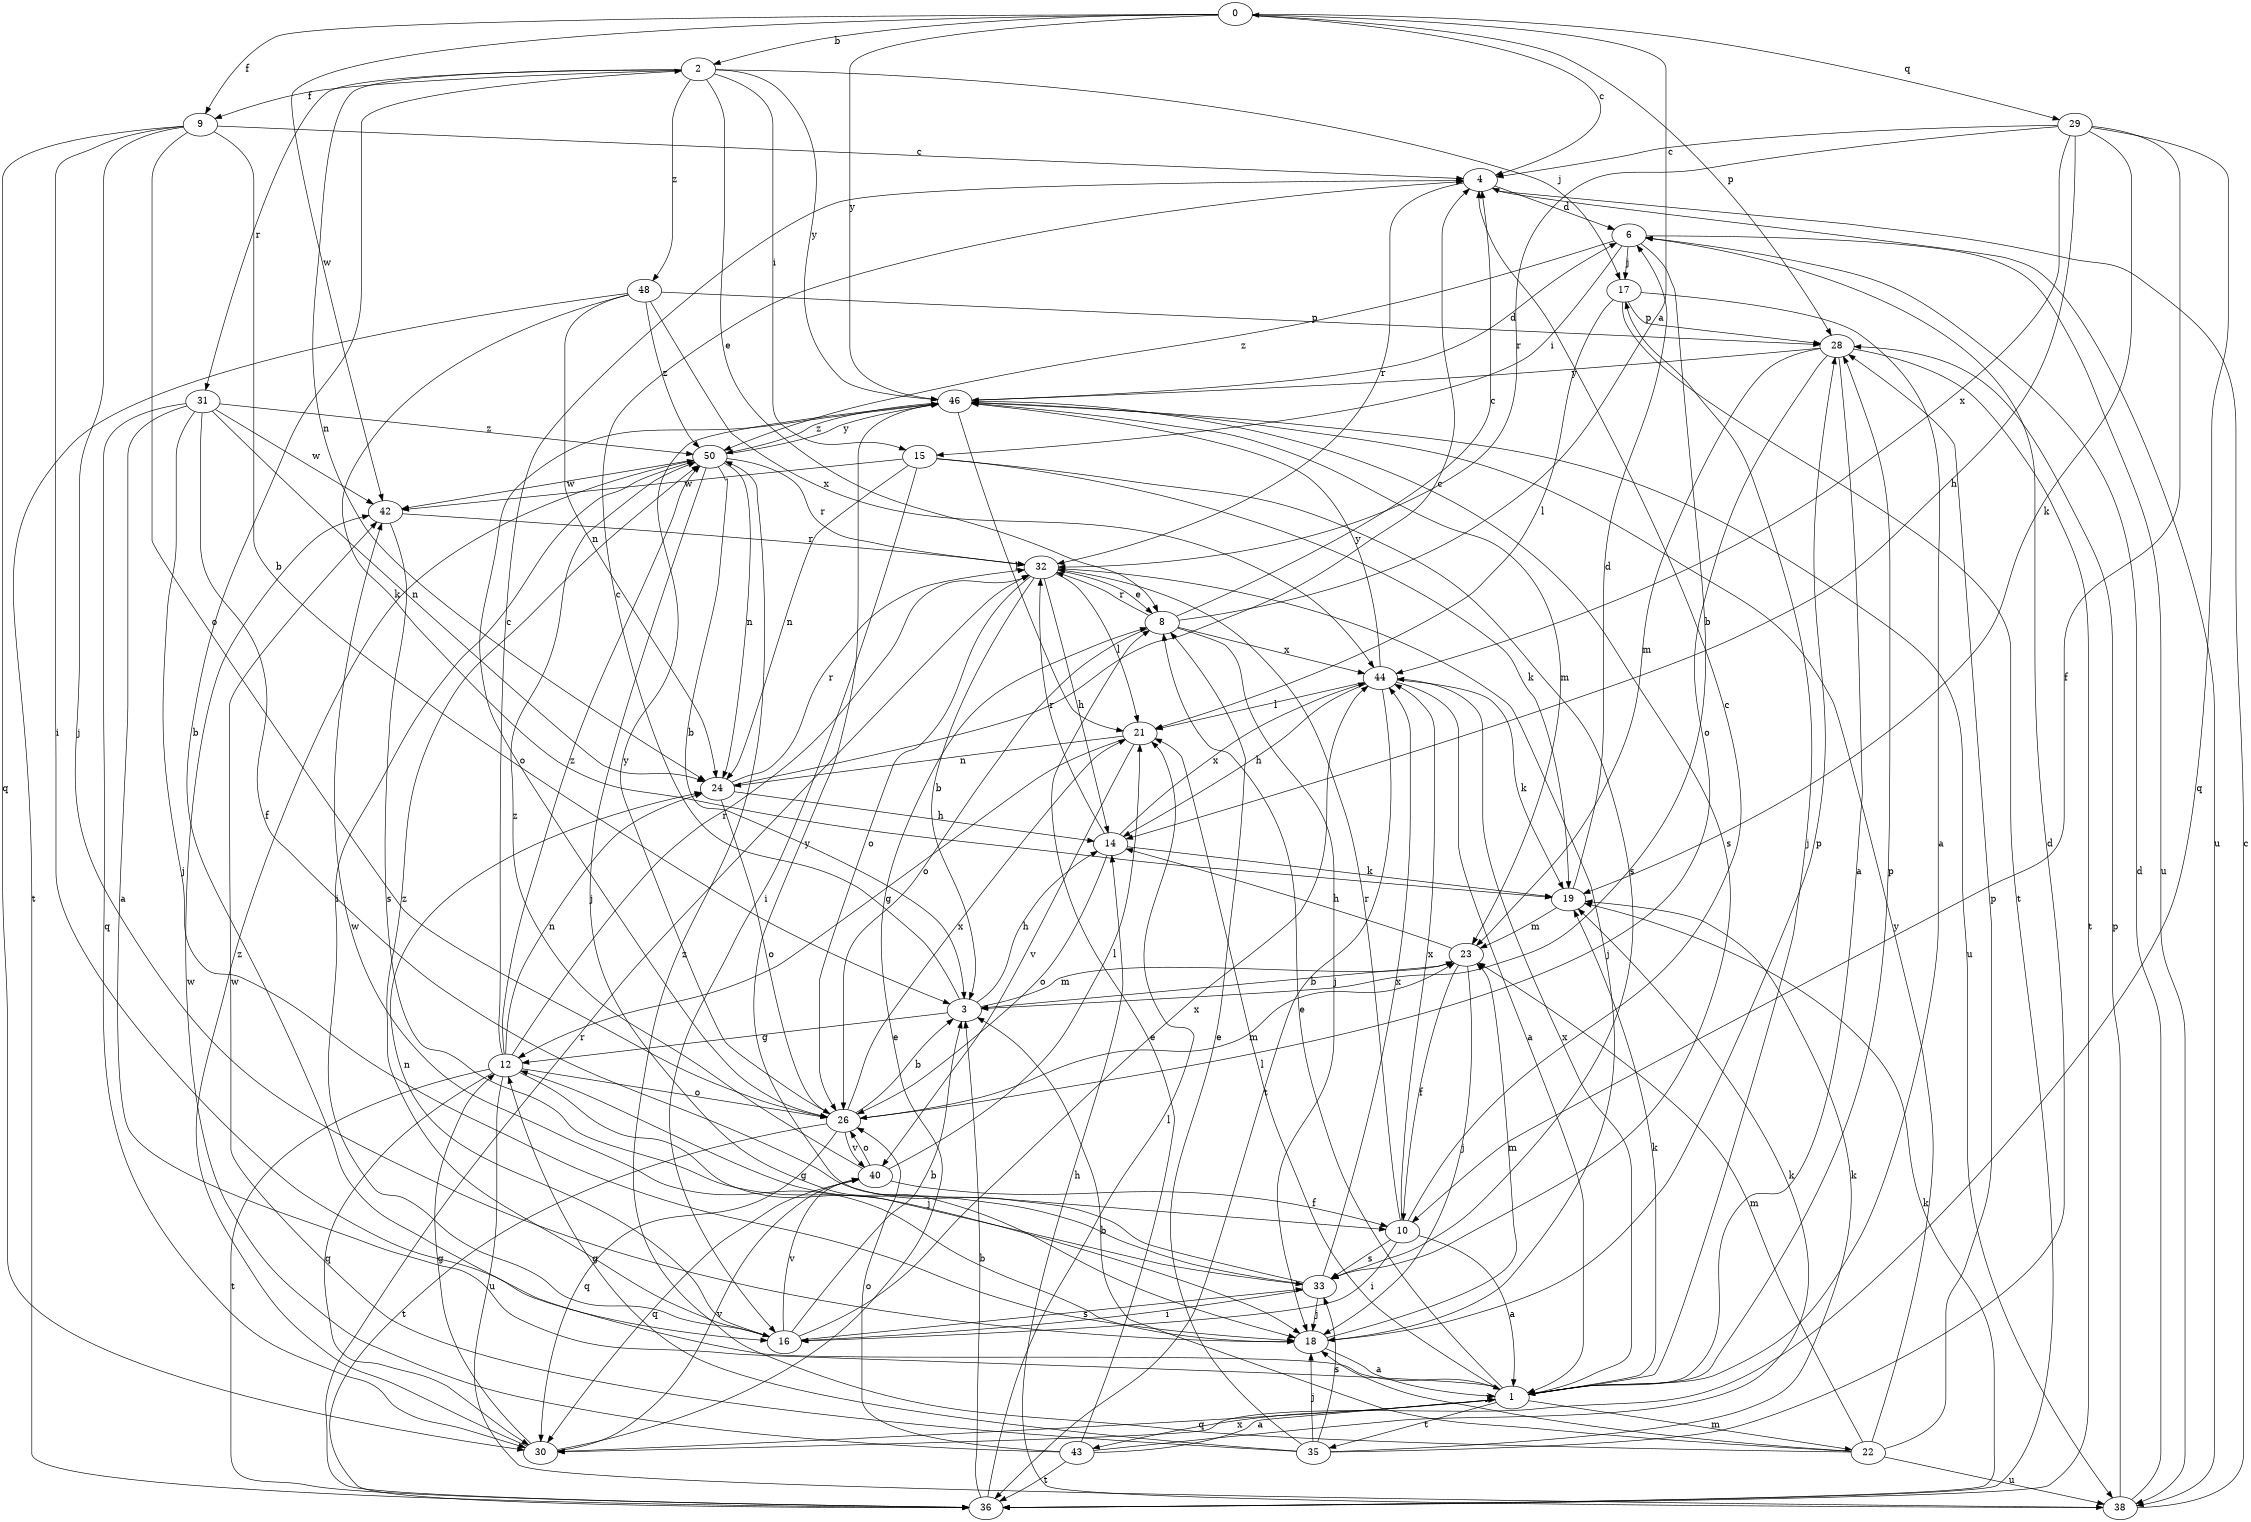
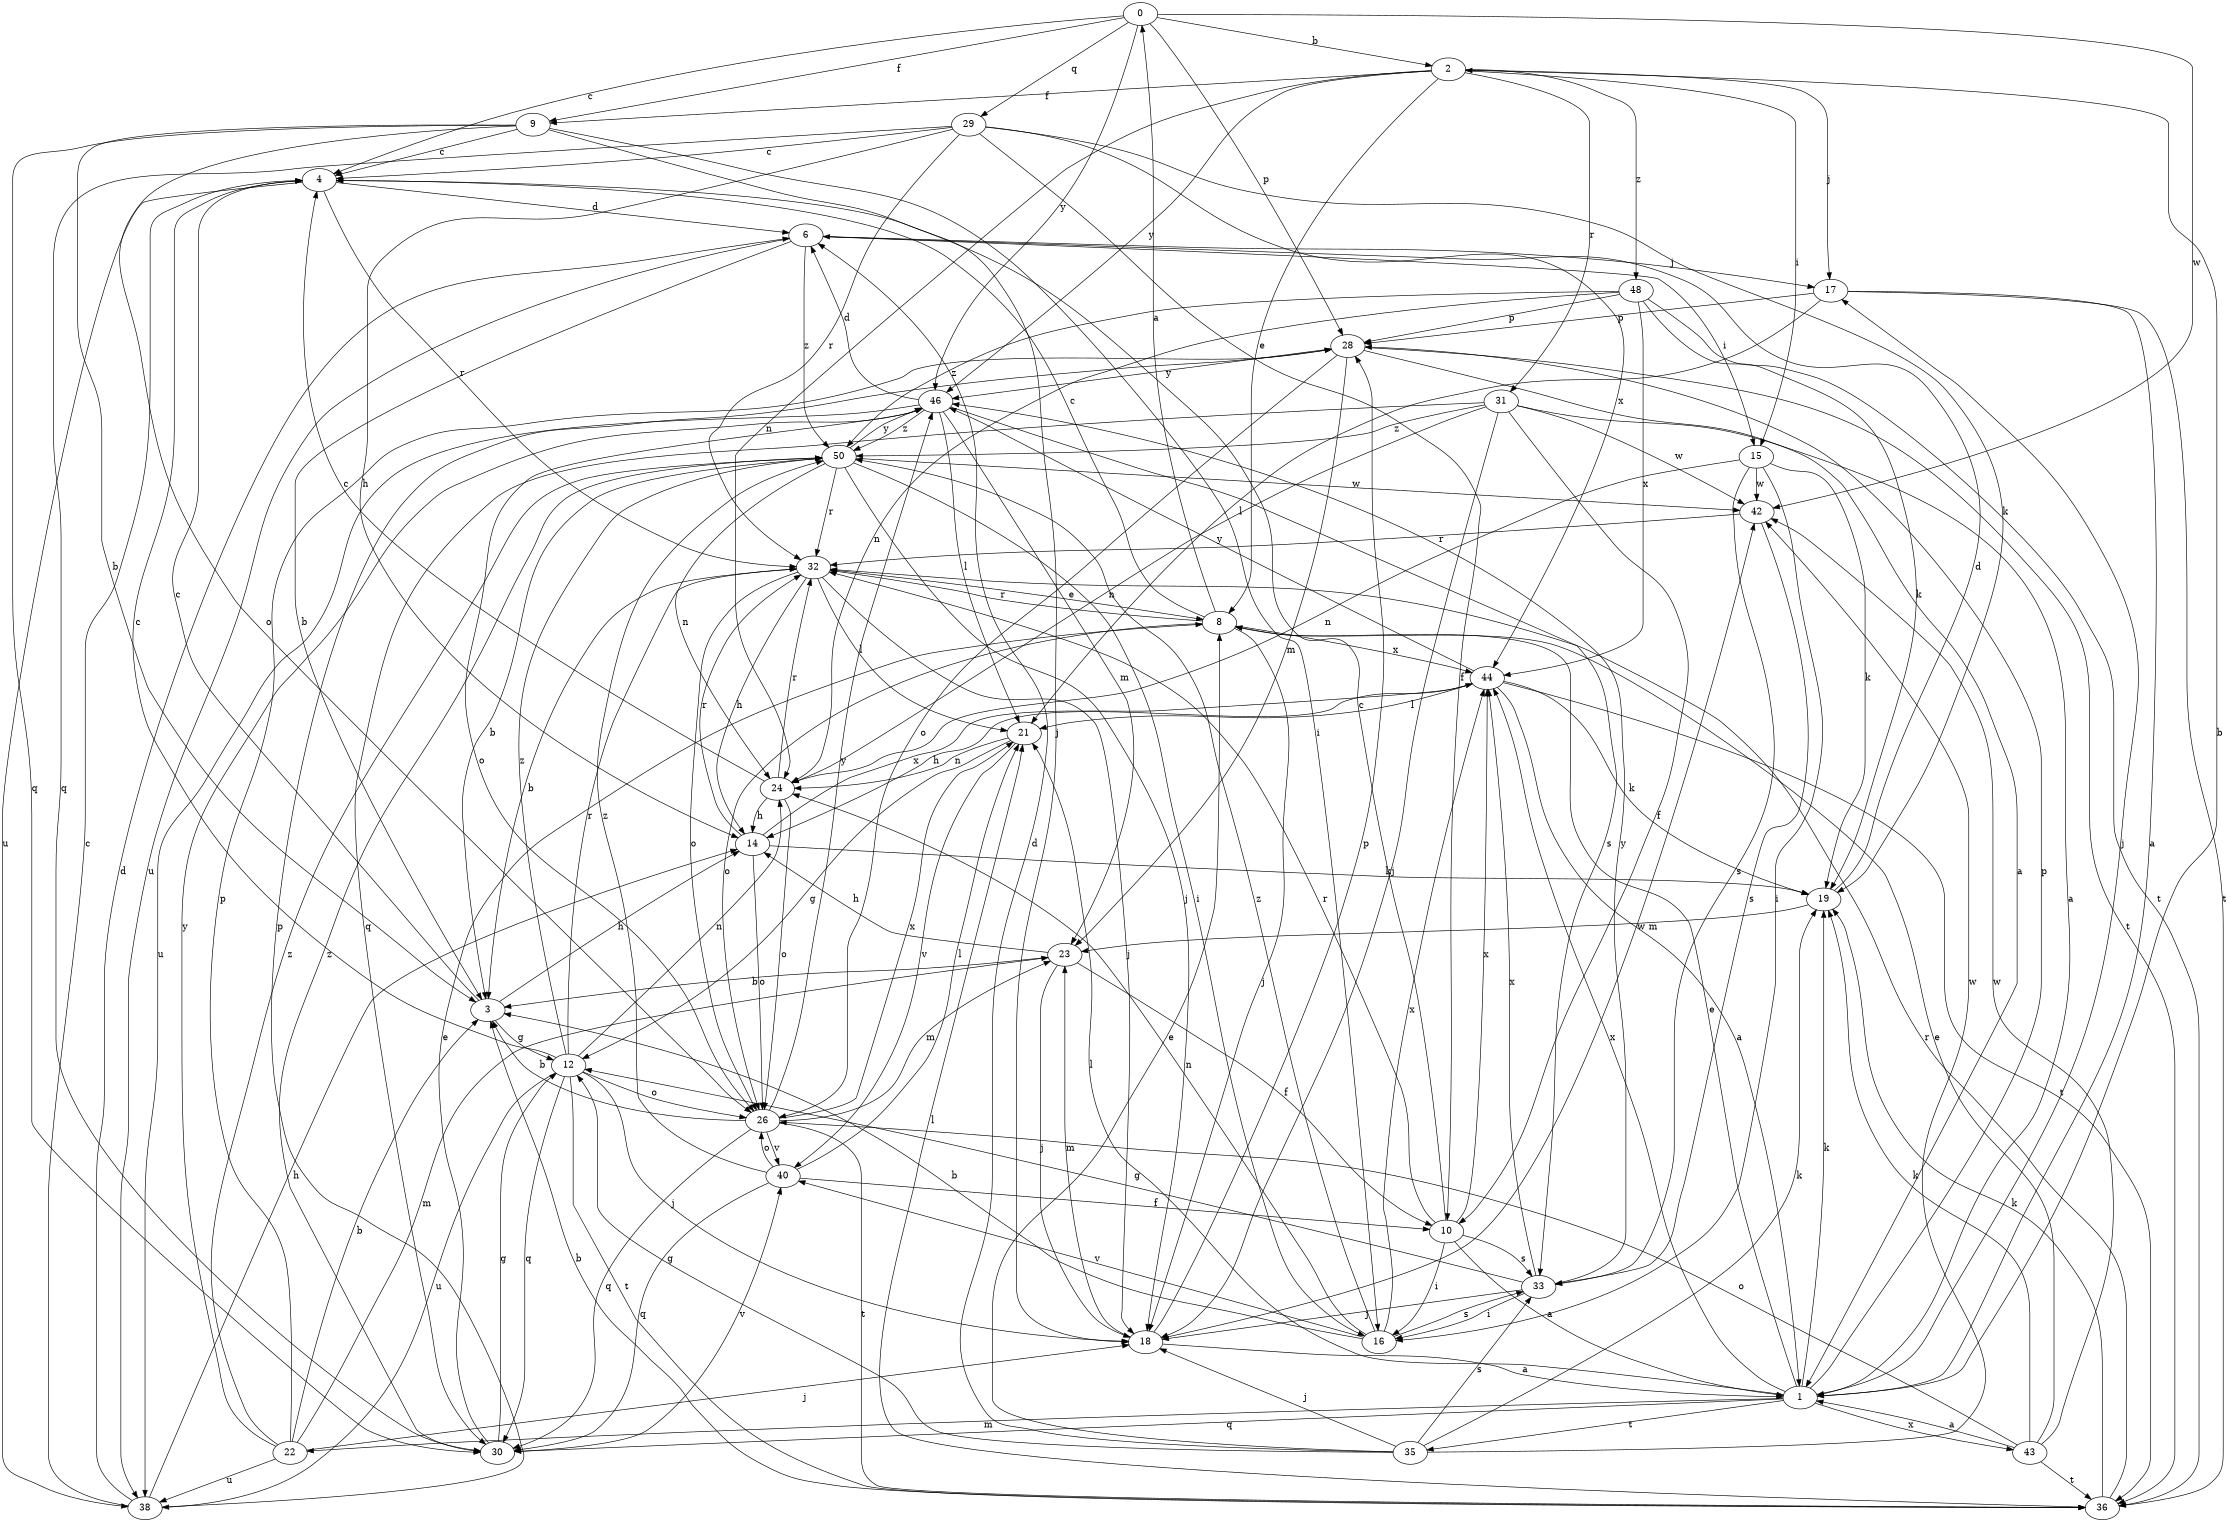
(1211, 968) -> none
